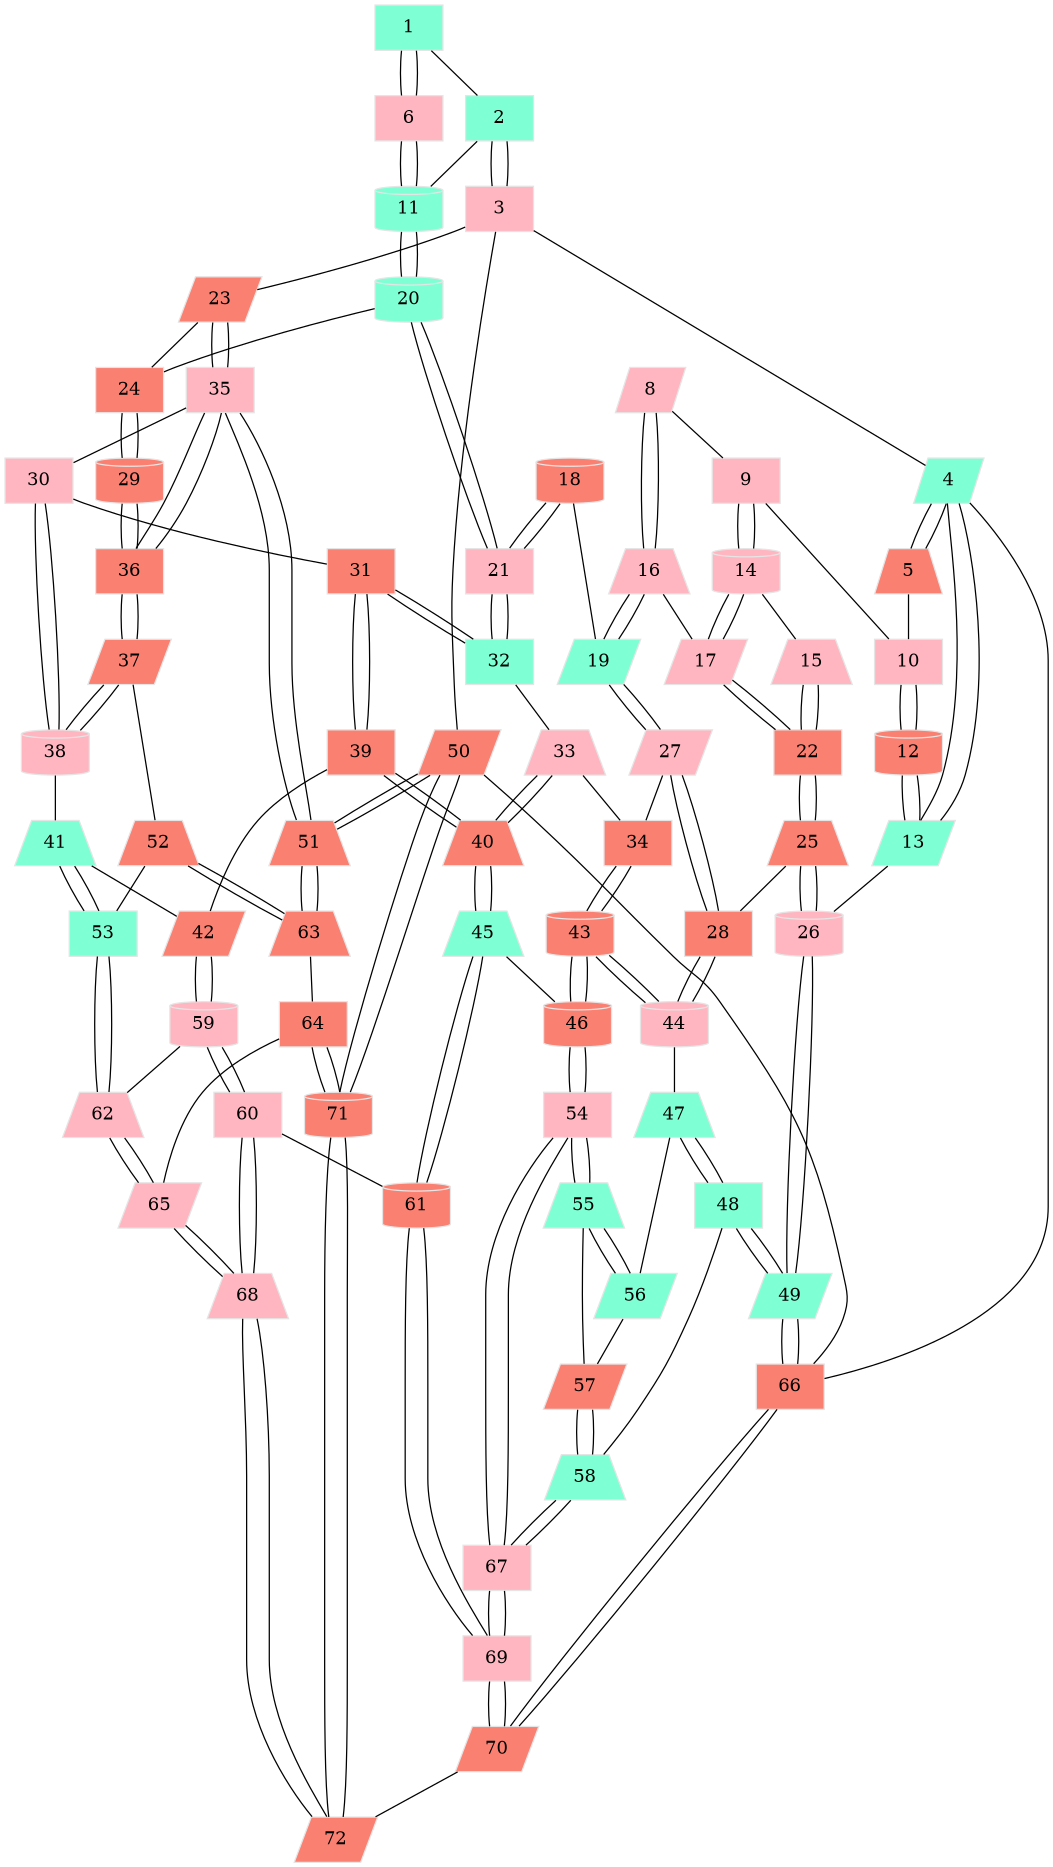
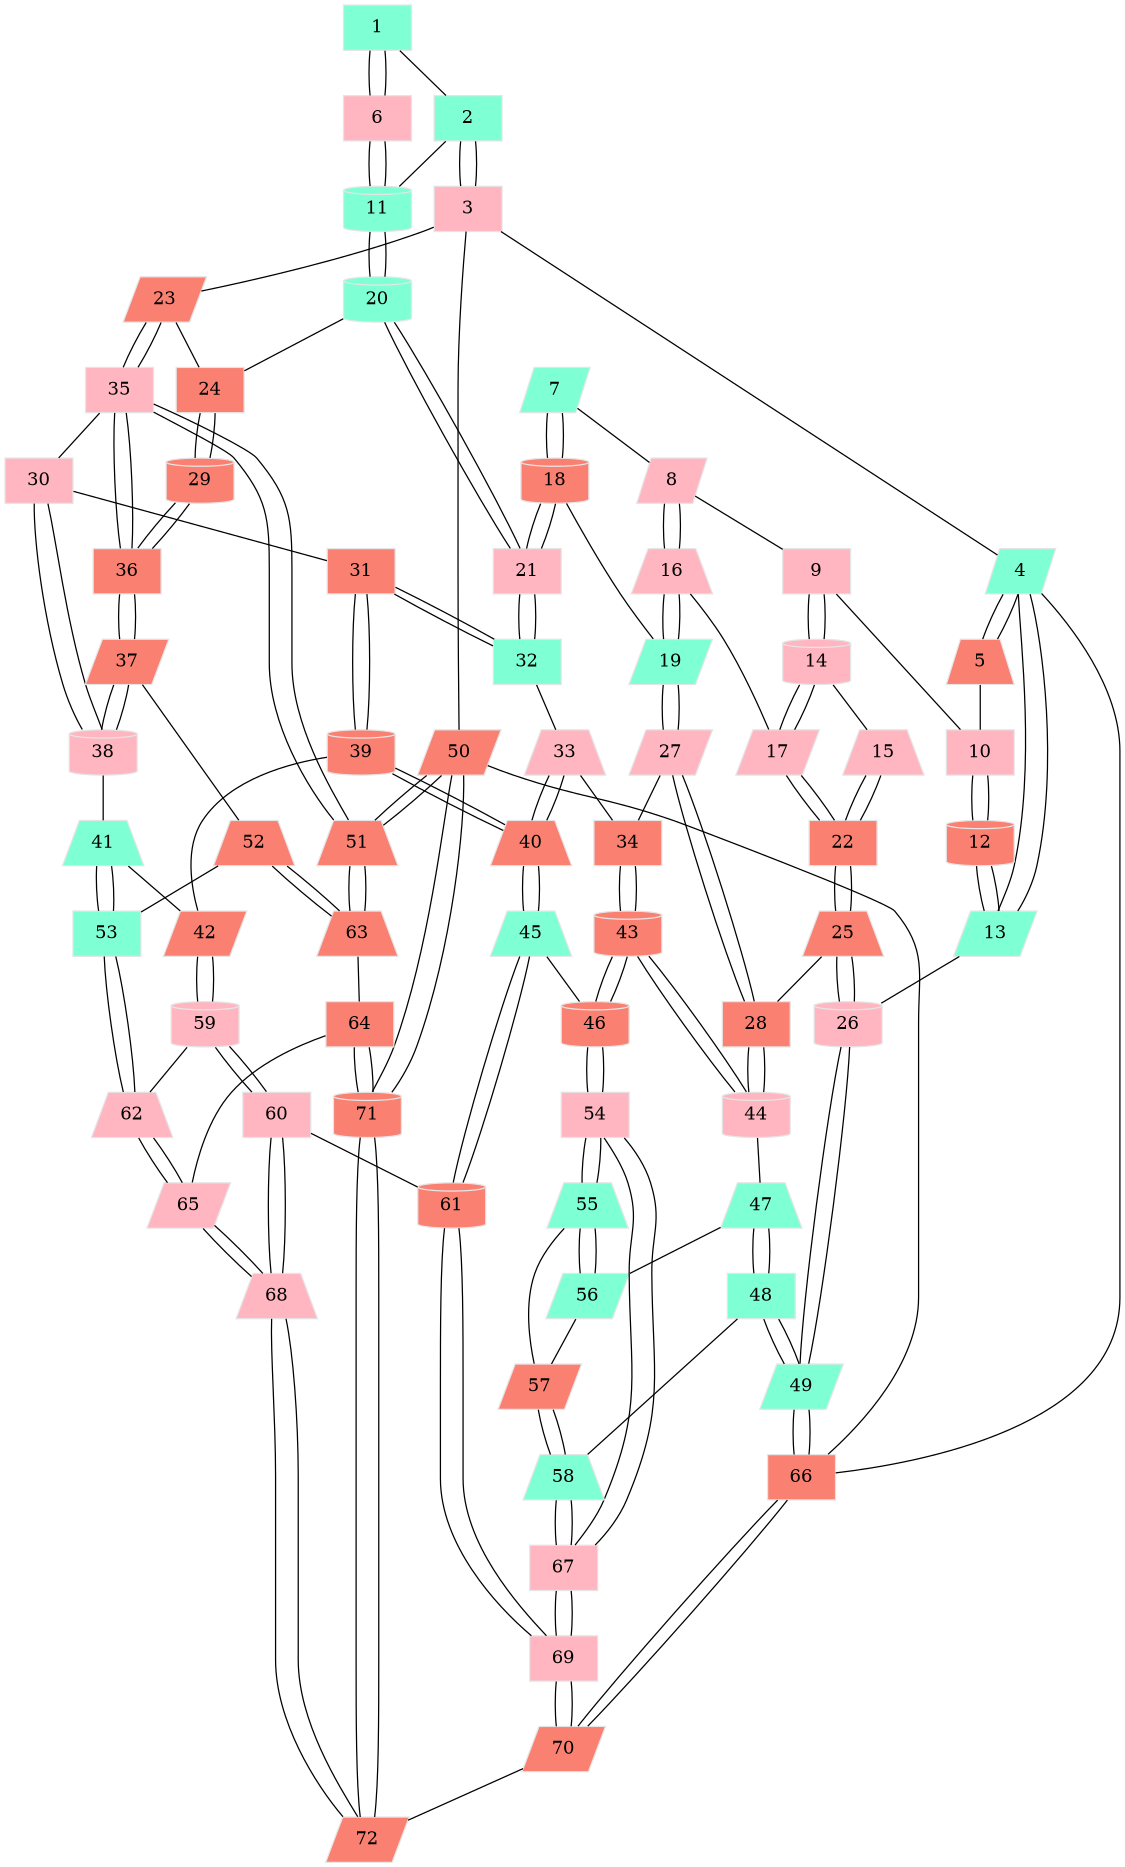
none -> (555, 390)
(361, 752) -> (361, 752)
